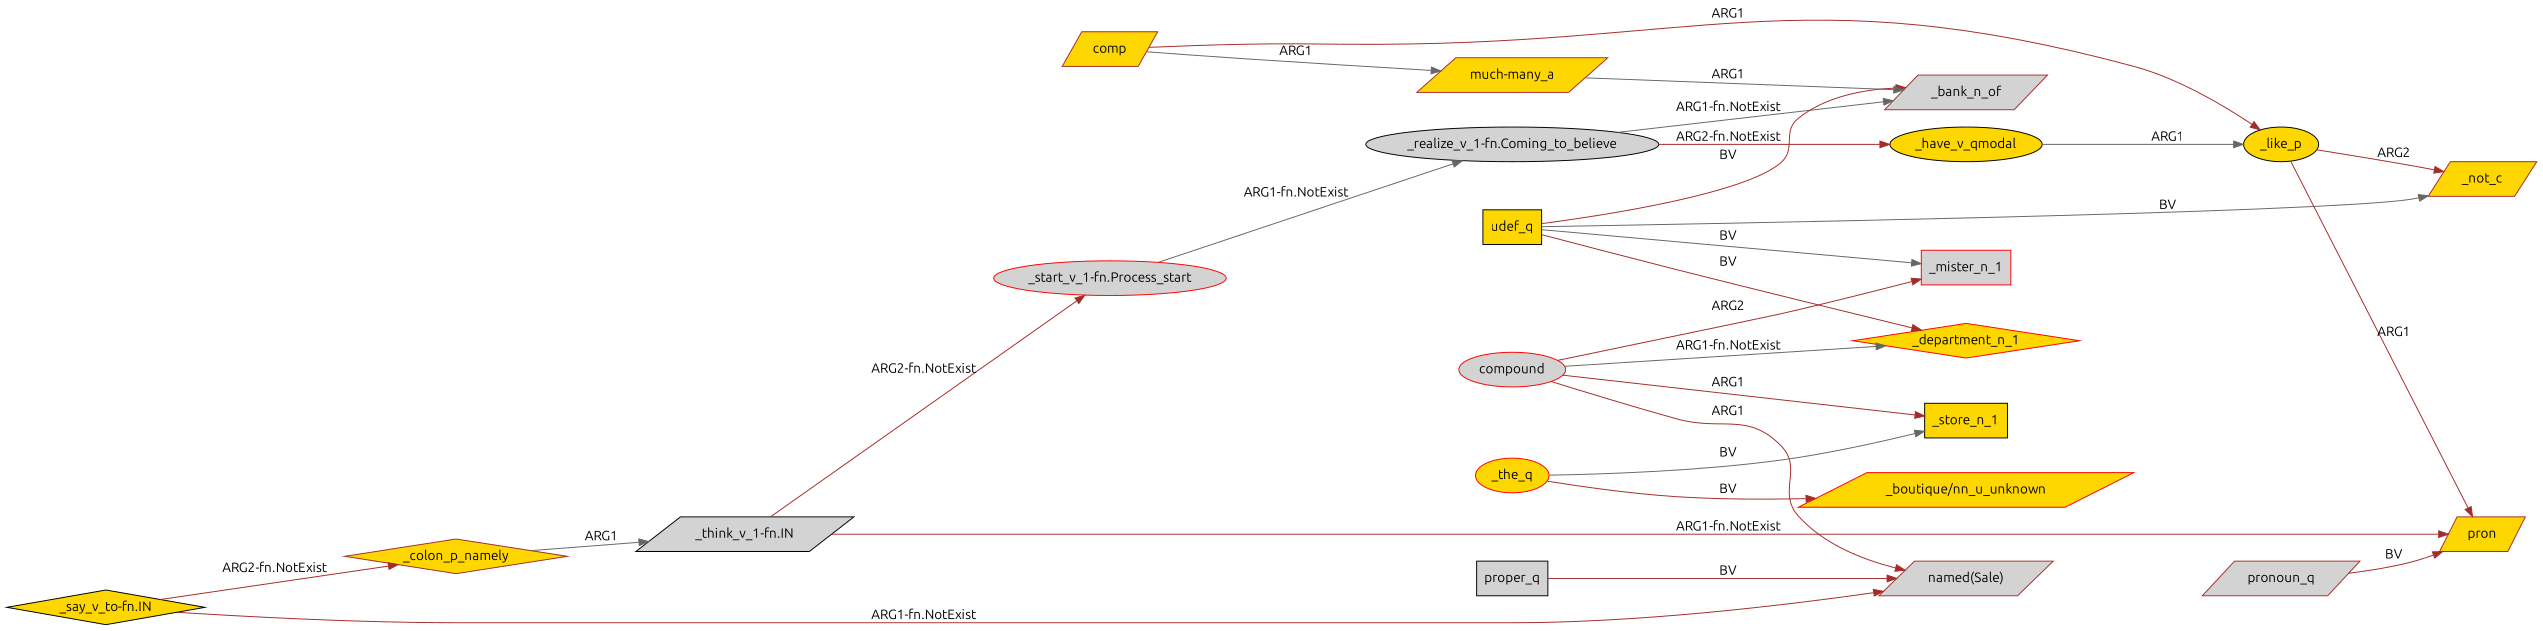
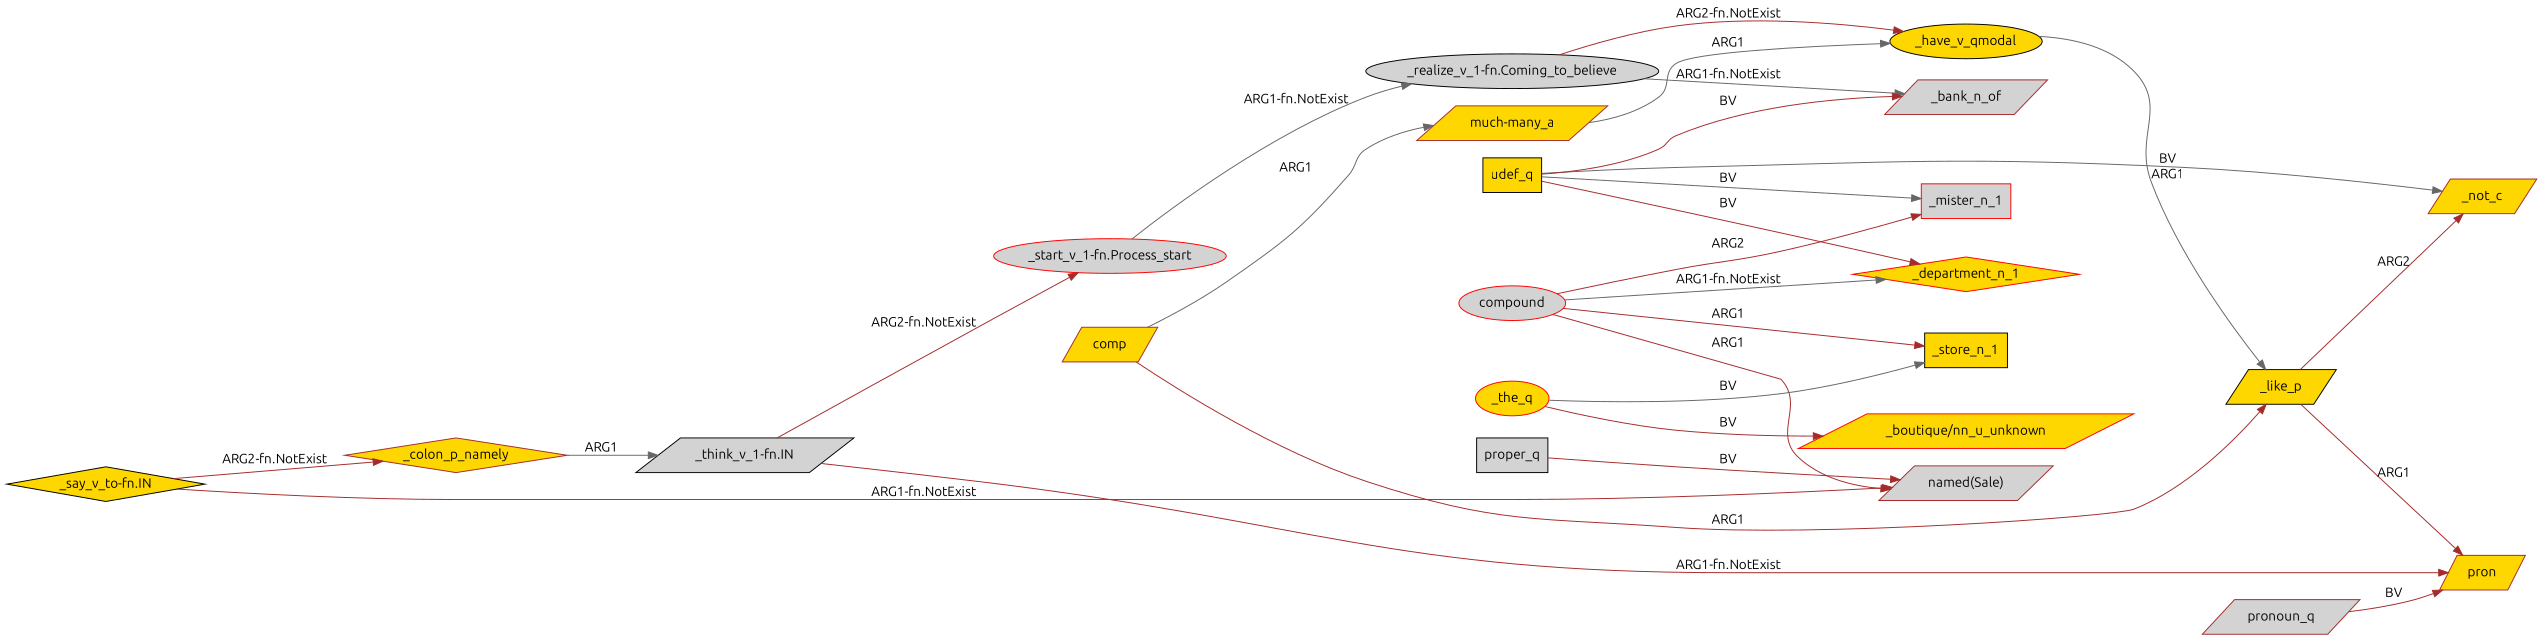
(1739, 84) -> (1721, 54)
(2281, 144) -> (2281, 387)
